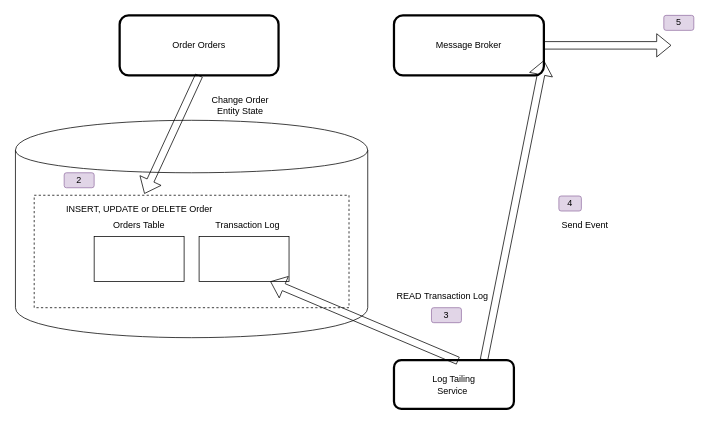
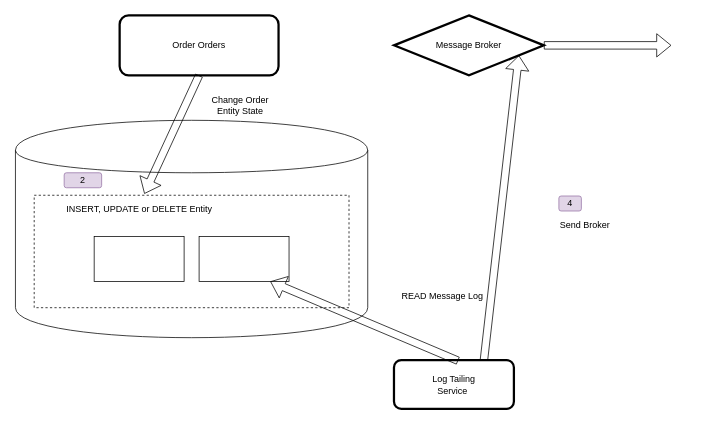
(679, 23) -> none
(469, 45) -> (469, 45)
(79, 180) -> (83, 180)
(140, 210) -> (140, 210)
(139, 225) -> none
(248, 225) -> none
(585, 225) -> (585, 225)
(443, 297) -> (443, 297)
(447, 315) -> none
